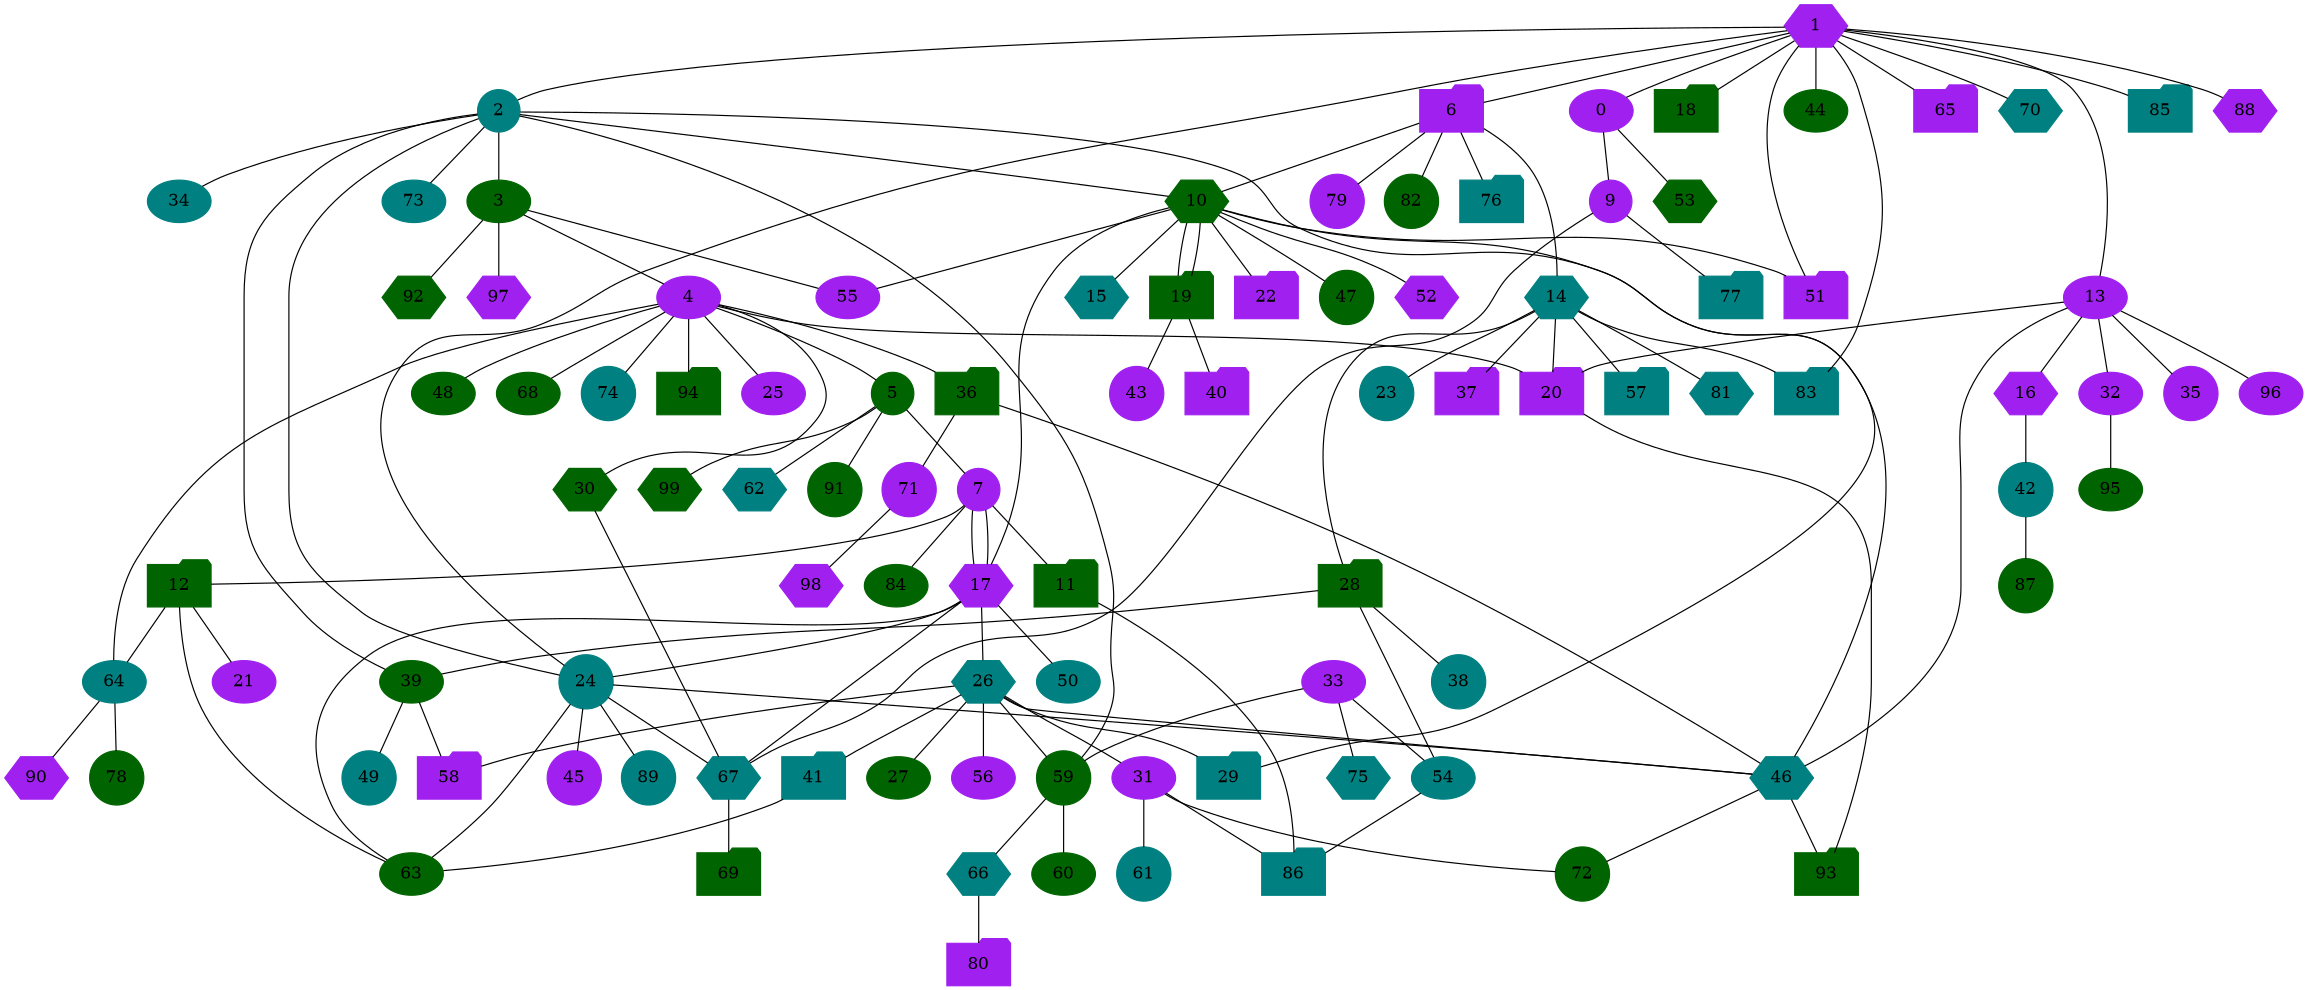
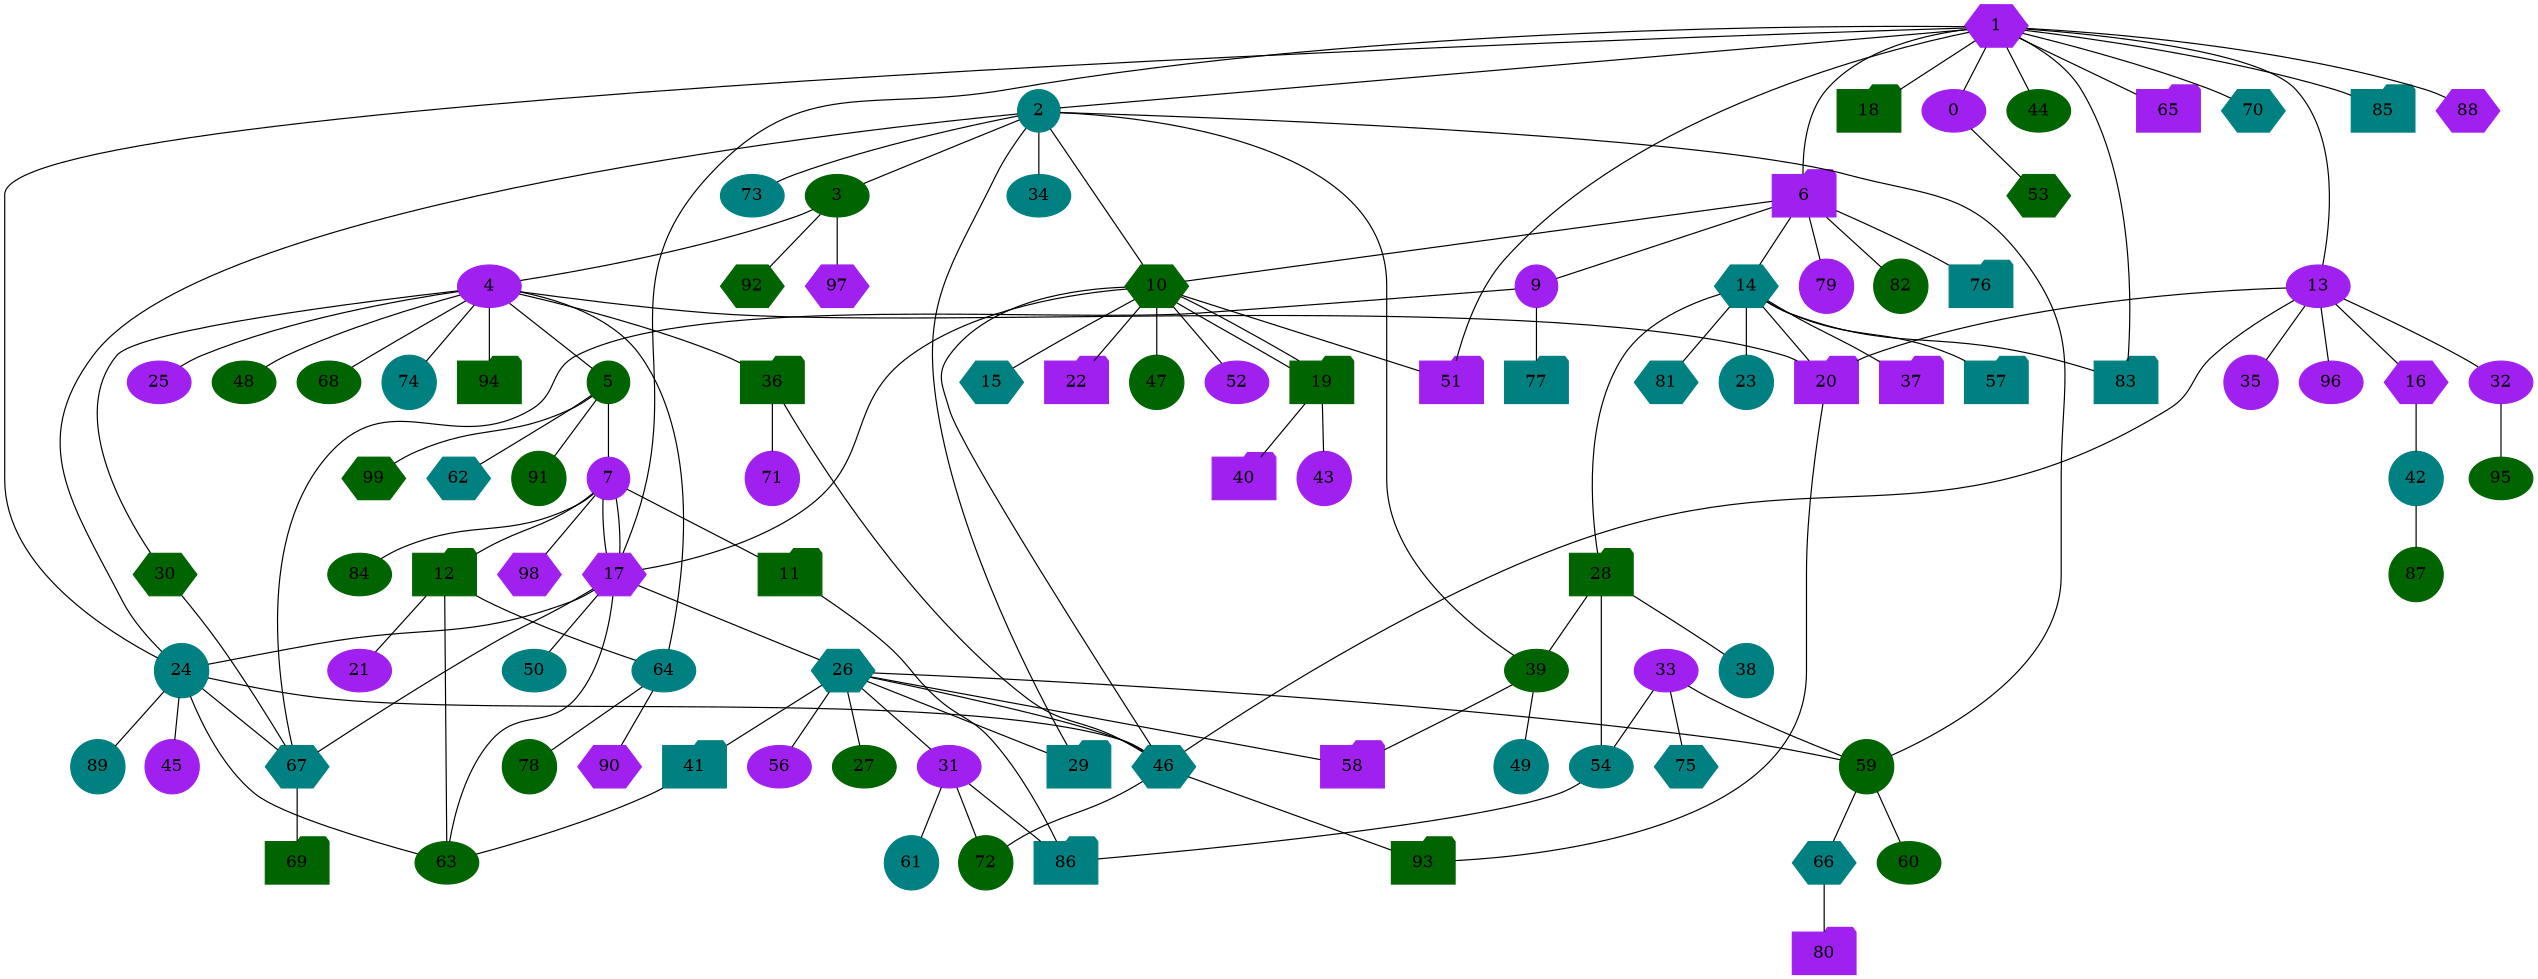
none -> (1128, 72)
(1606, 156) -> (1664, 243)
(848, 297) -> none
(1427, 297) -> (1237, 382)
(869, 529) -> (570, 525)
